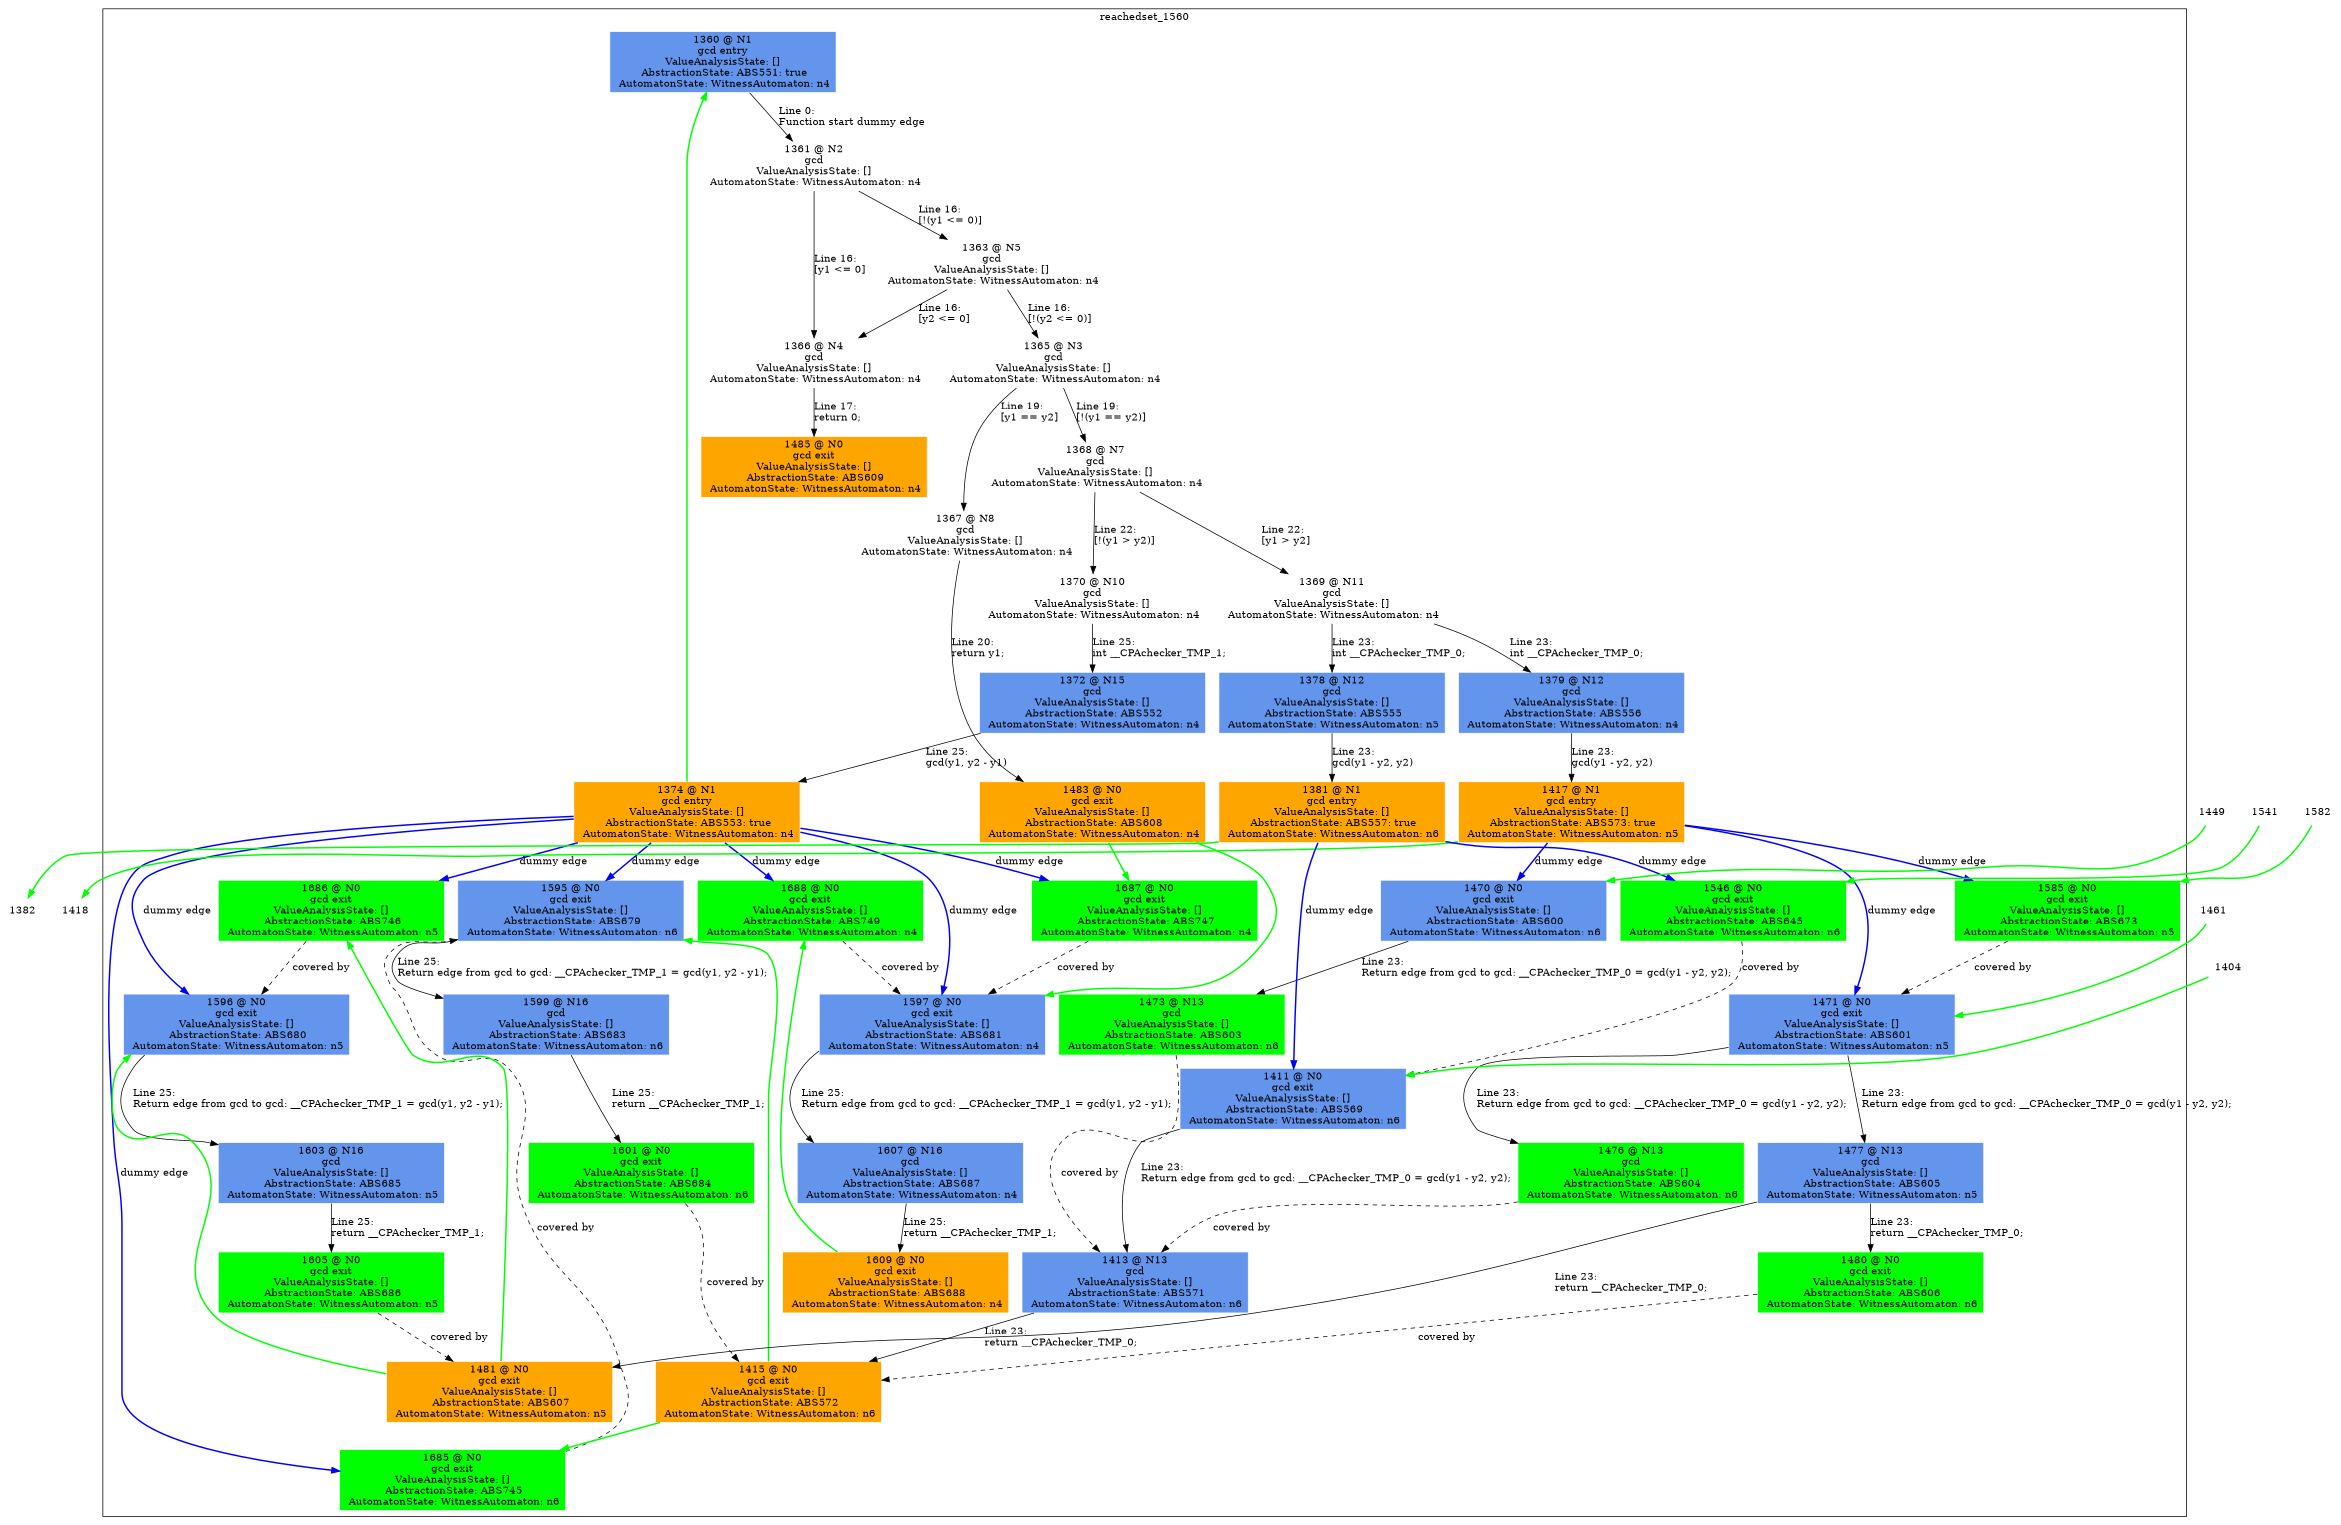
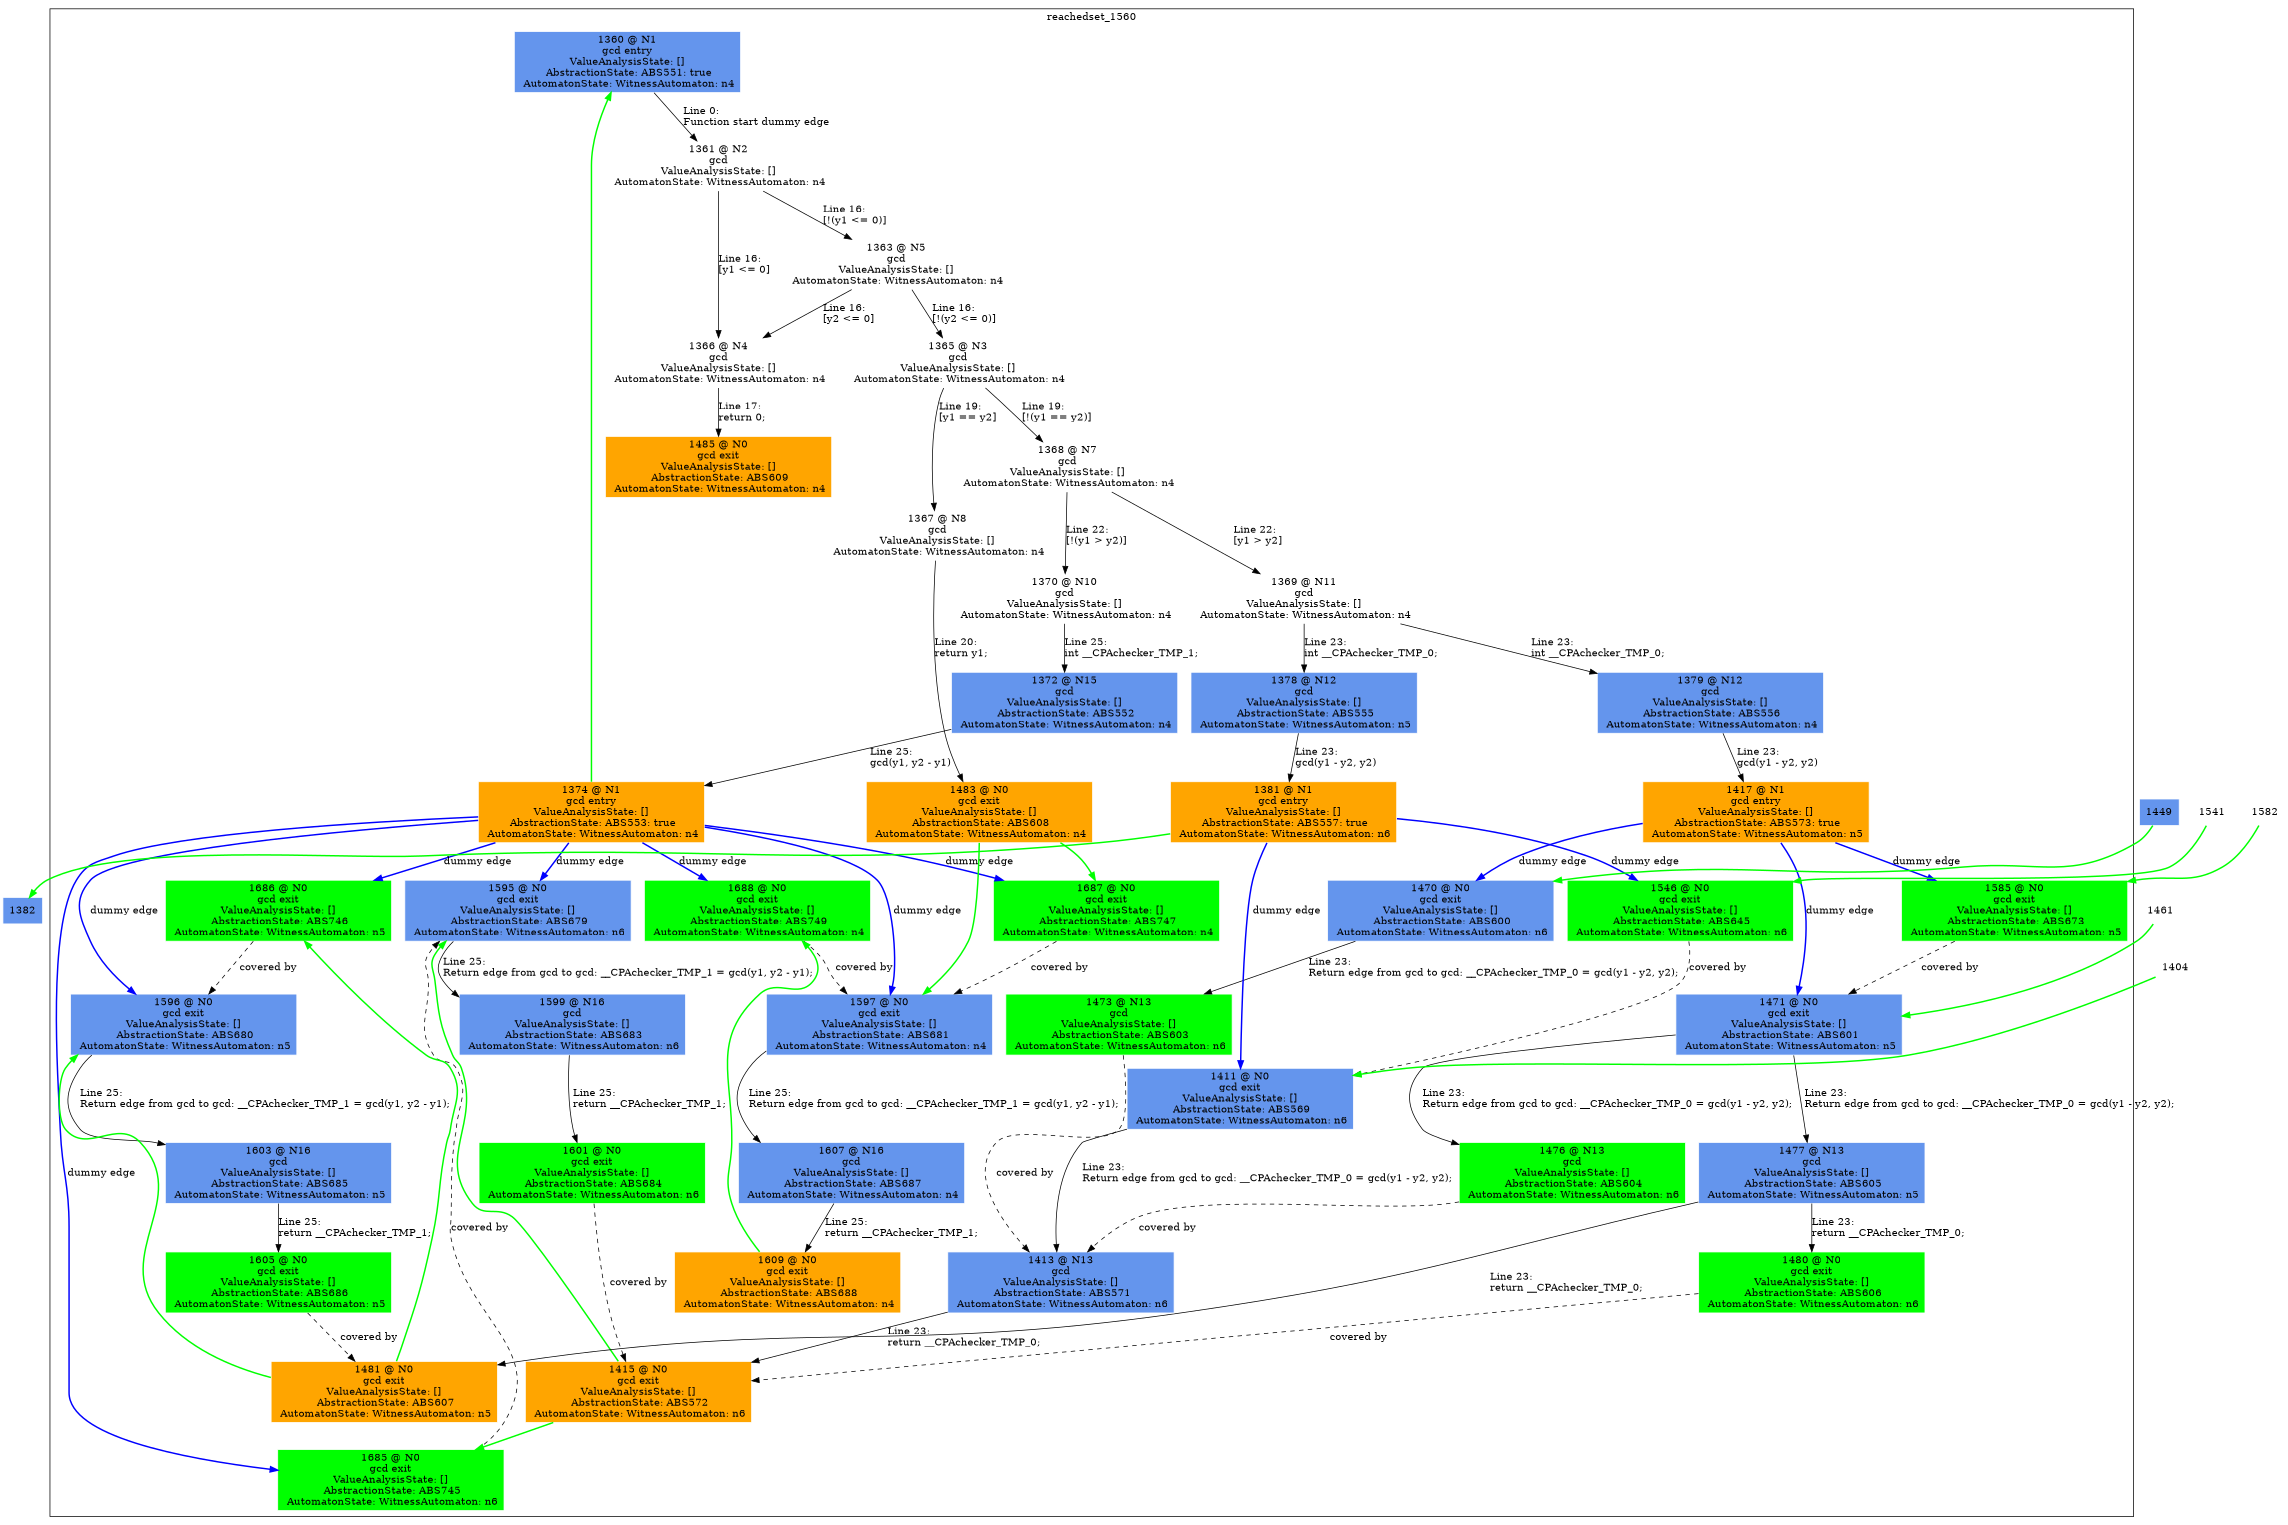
(2212, 812) -> (2159, 812)
(23, 911) -> (23, 911)
(76, 911) -> none
